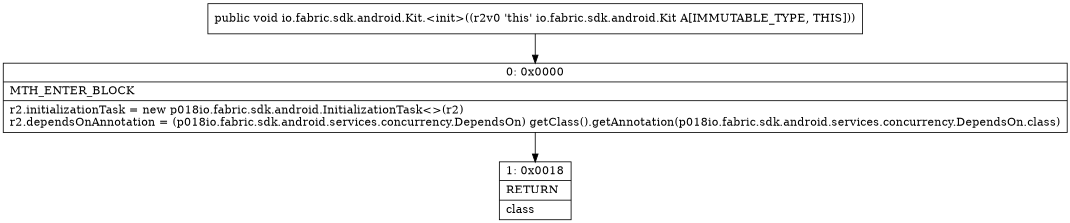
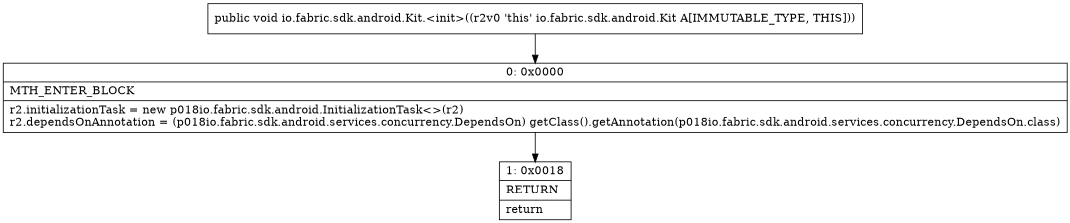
(521, 210) -> (525, 210)
